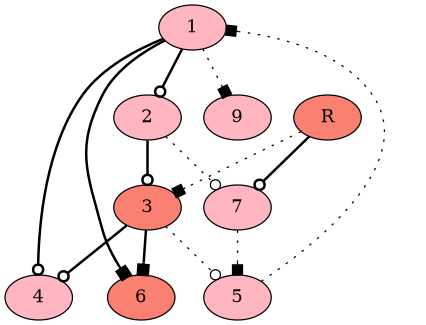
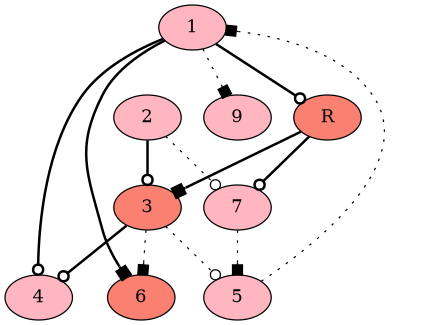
(172, 68) -> (256, 70)
(243, 160) -> (243, 160)
(145, 246) -> (145, 246)
